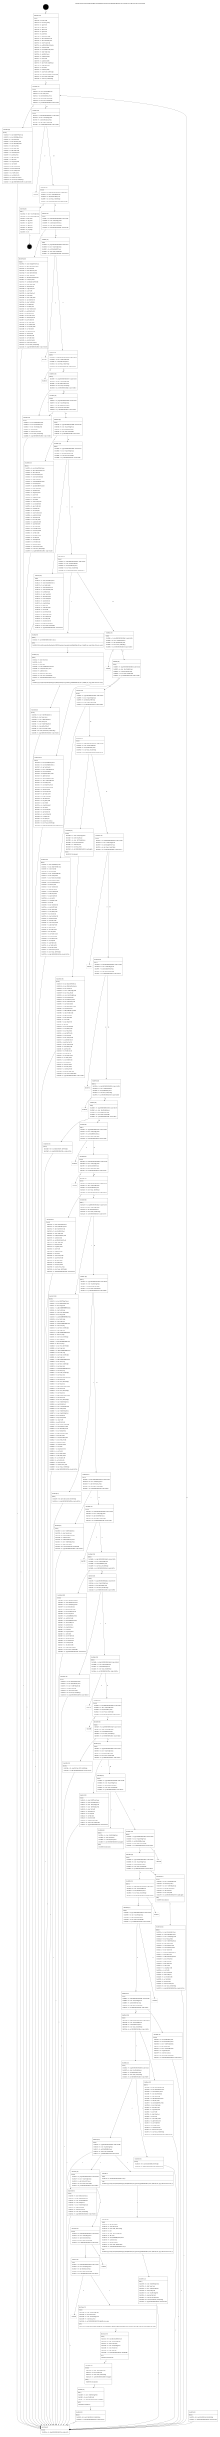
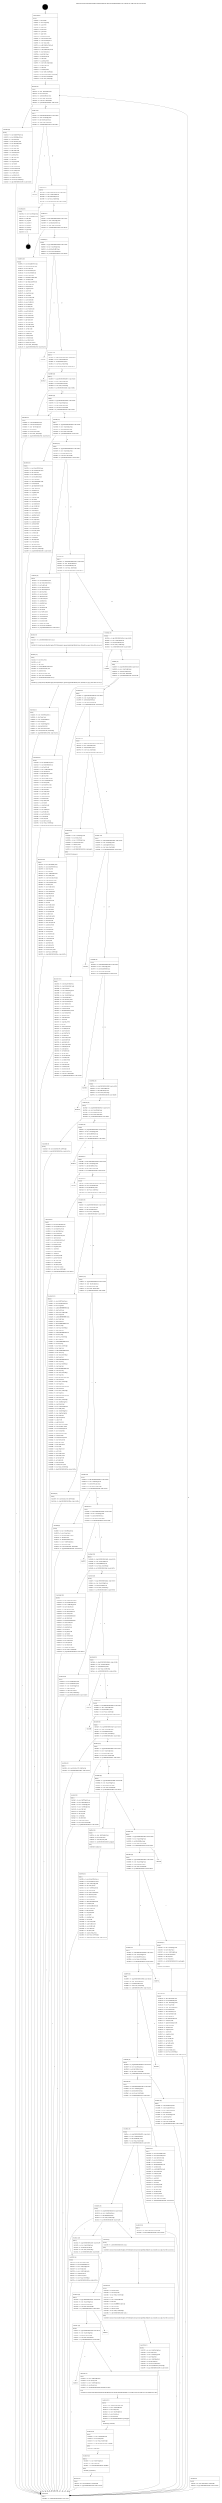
none -> (93, 1906)
